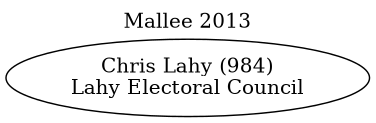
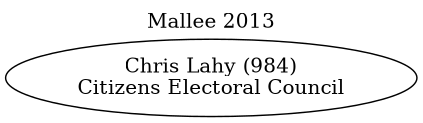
(188, 78) -> (211, 78)
